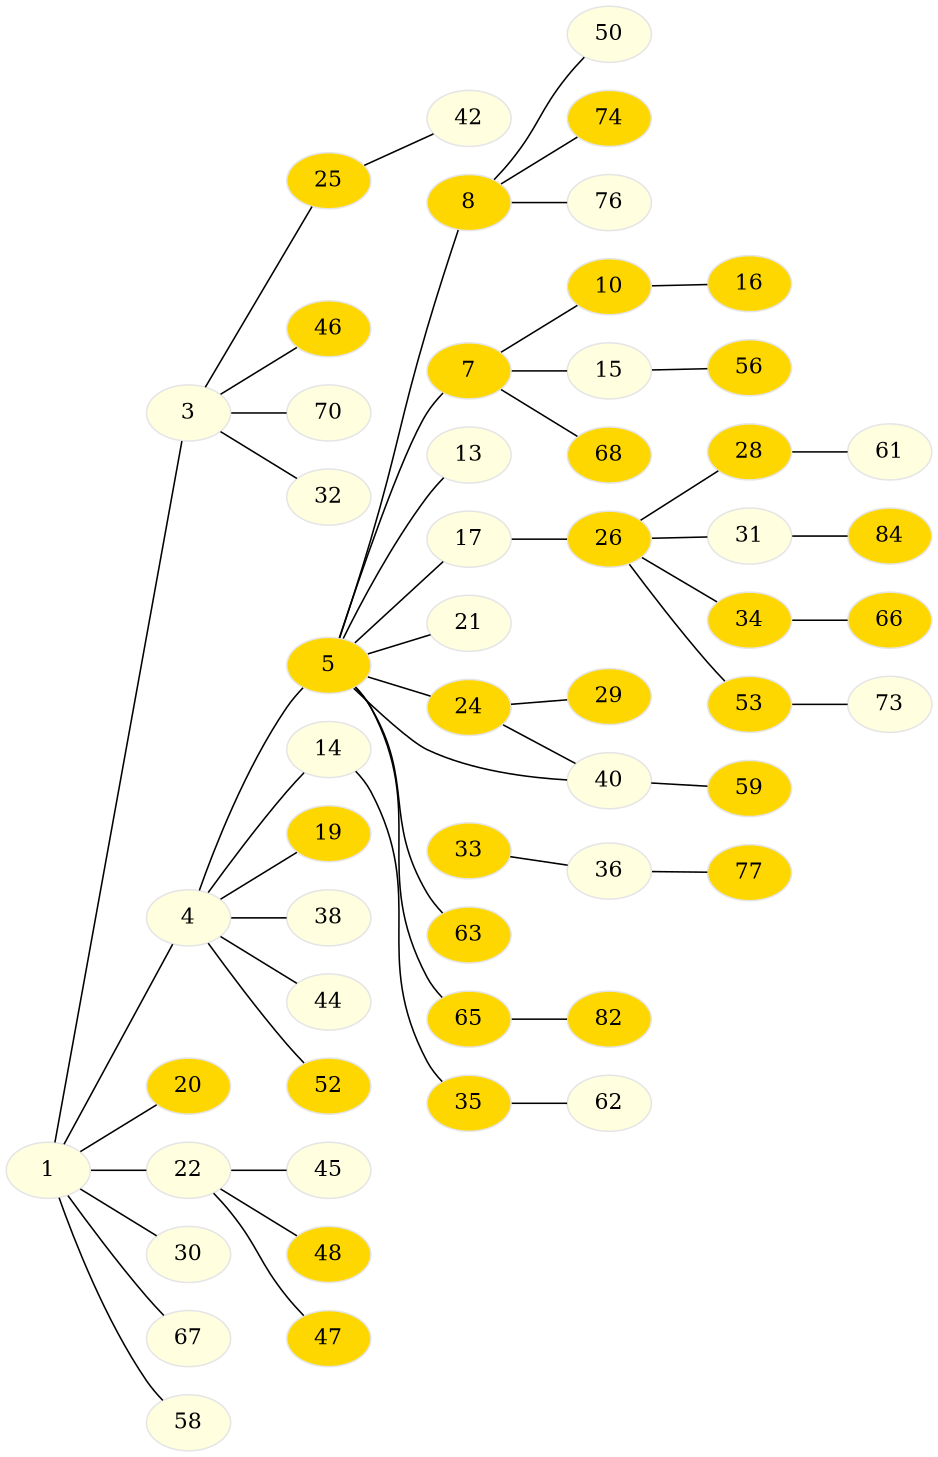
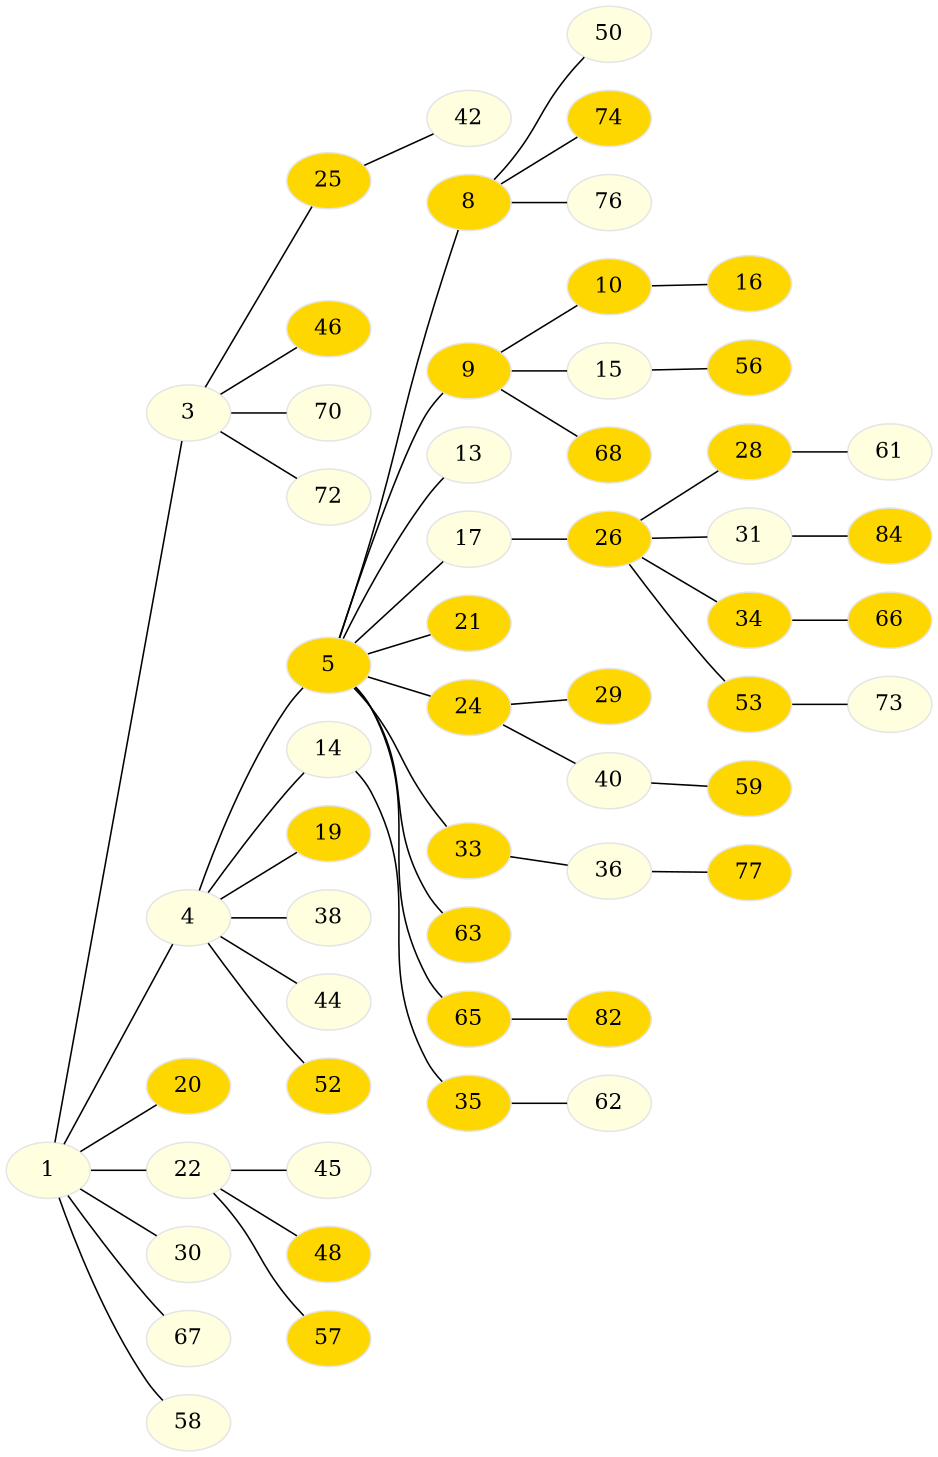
(469, 371) -> (469, 371)
(329, 497) -> (329, 497)
(469, 623) -> (469, 623)
(449, 759) -> (403, 760)
(329, 1339) -> (329, 1339)
